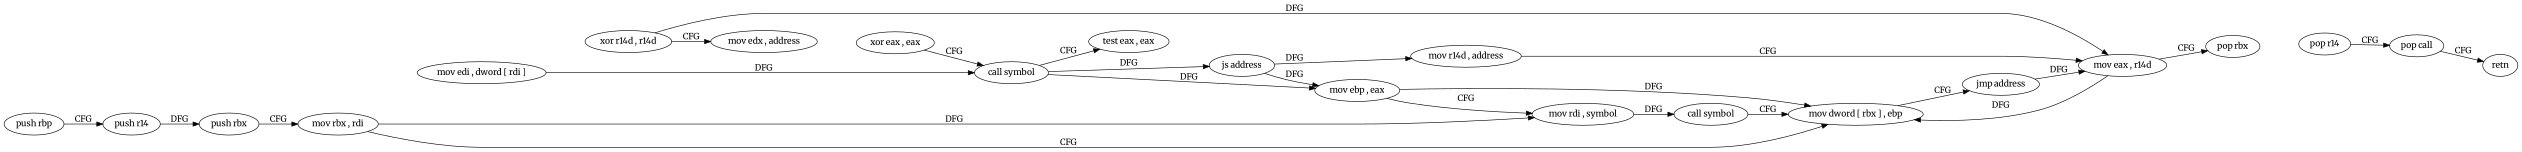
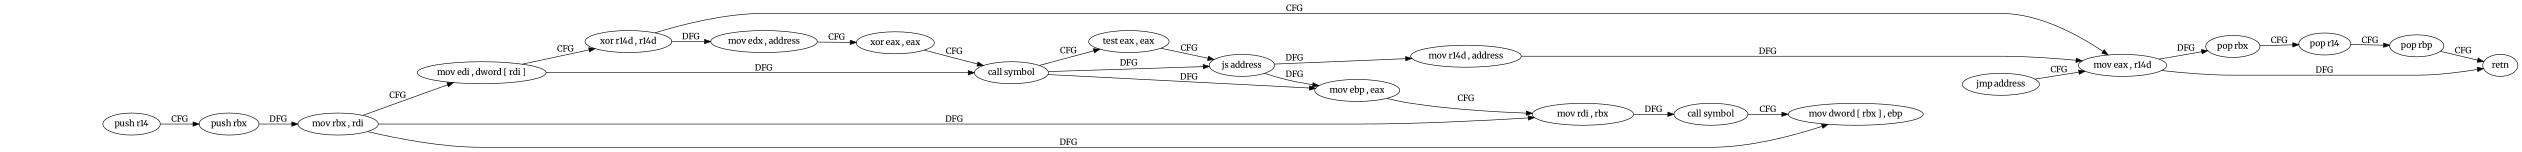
(1295, 9) -> (1295, 9)
(691, 37) -> (691, 37)
none -> (834, 42)
none -> (2276, 45)
(2417, 46) -> (2417, 46)
(2186, 49) -> (2186, 49)
(1768, 52) -> (1768, 52)
none -> (1184, 53)
none -> (556, 57)
(2059, 70) -> (2059, 70)
(1602, 90) -> none
(1931, 99) -> none
none -> (405, 100)
(1583, 114) -> (1583, 114)
(2018, 115) -> (2320, 75)
(180, 119) -> (180, 119)
(278, 119) -> (278, 119)
(34, 124) -> none
(1069, 143) -> (1069, 143)
